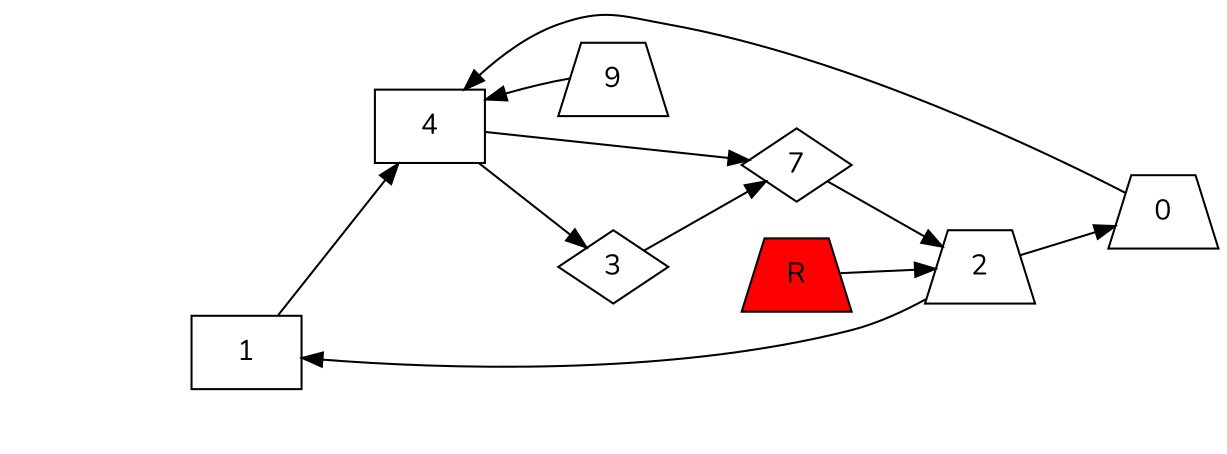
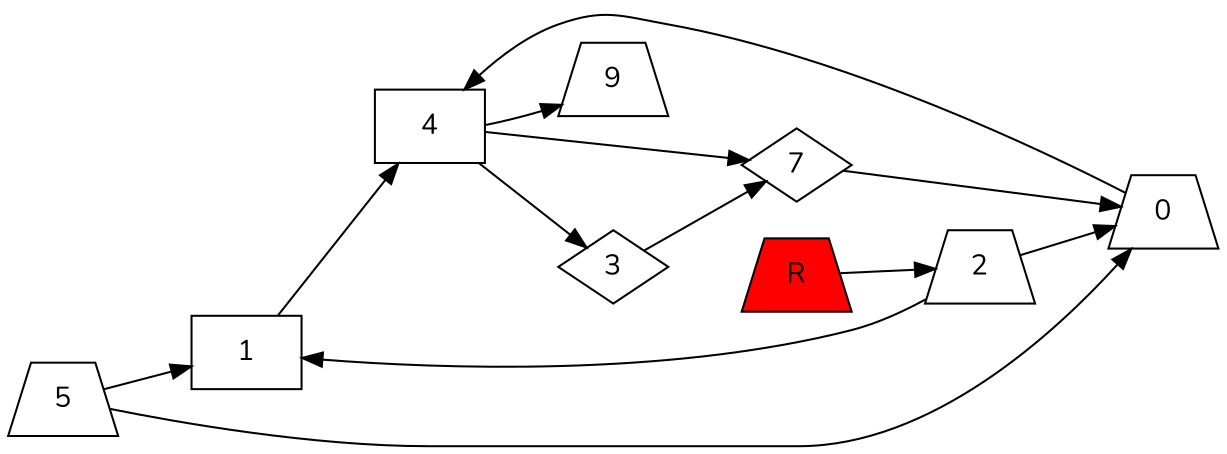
(537, 85) -> (514, 119)
(876, 209) -> (972, 187)
none -> (63, 399)
